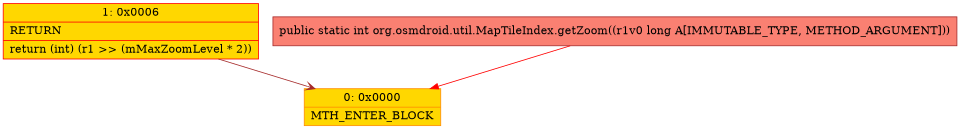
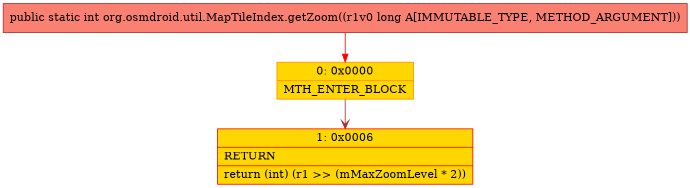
(263, 73) -> (345, 110)
